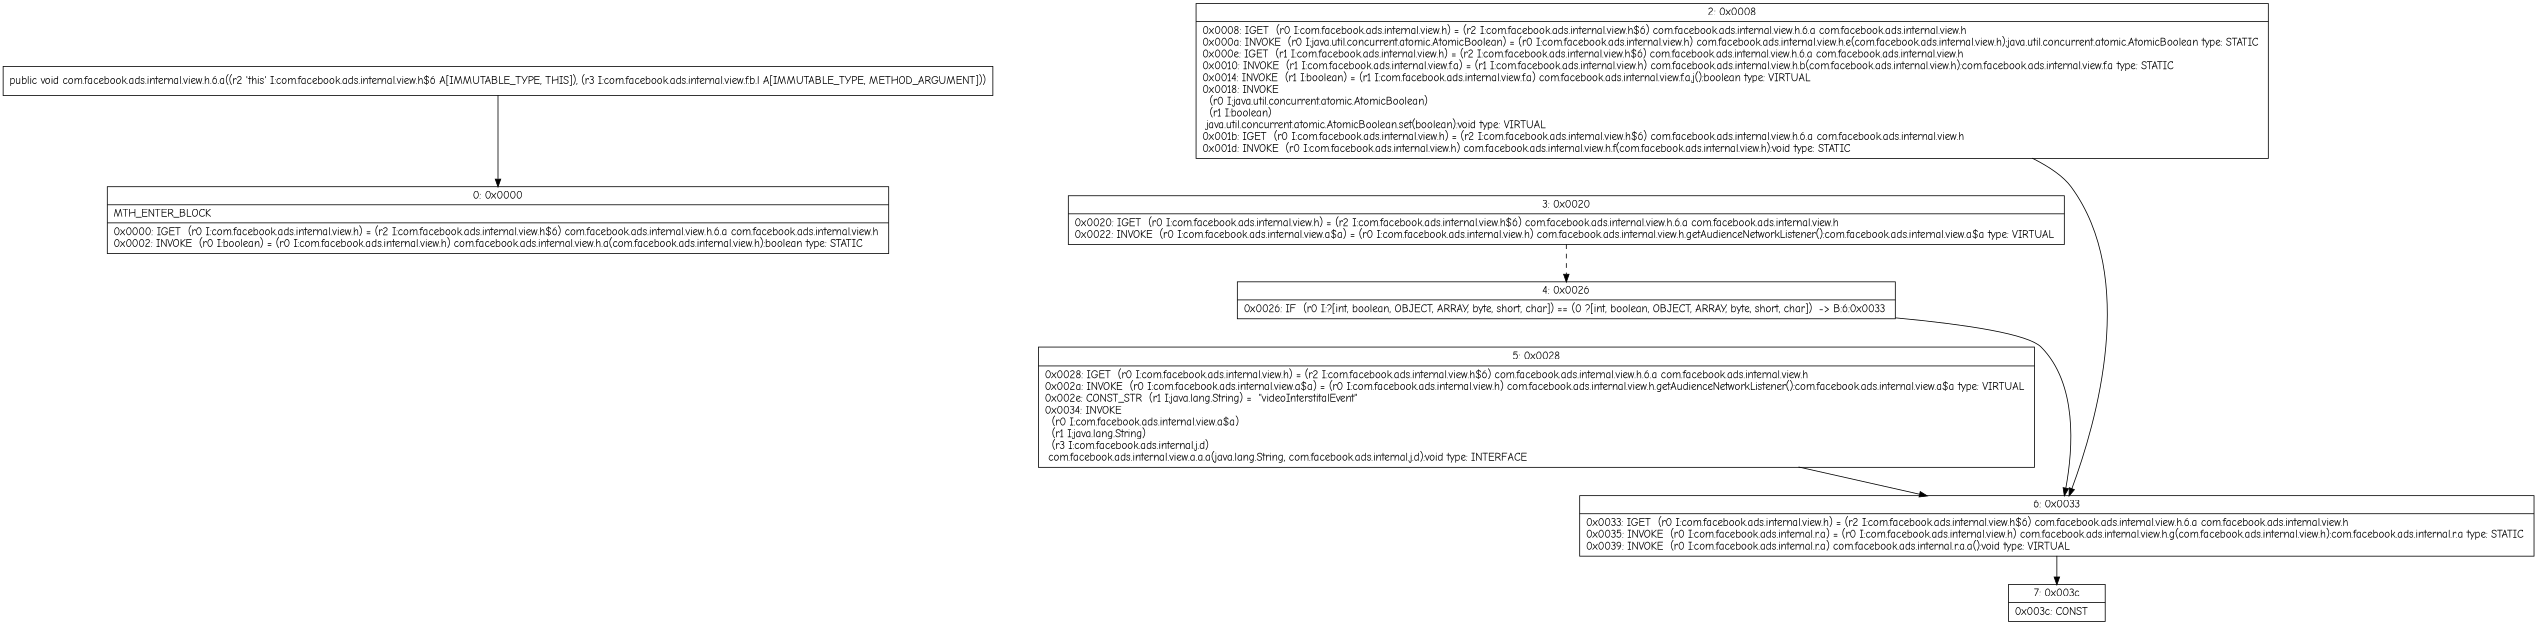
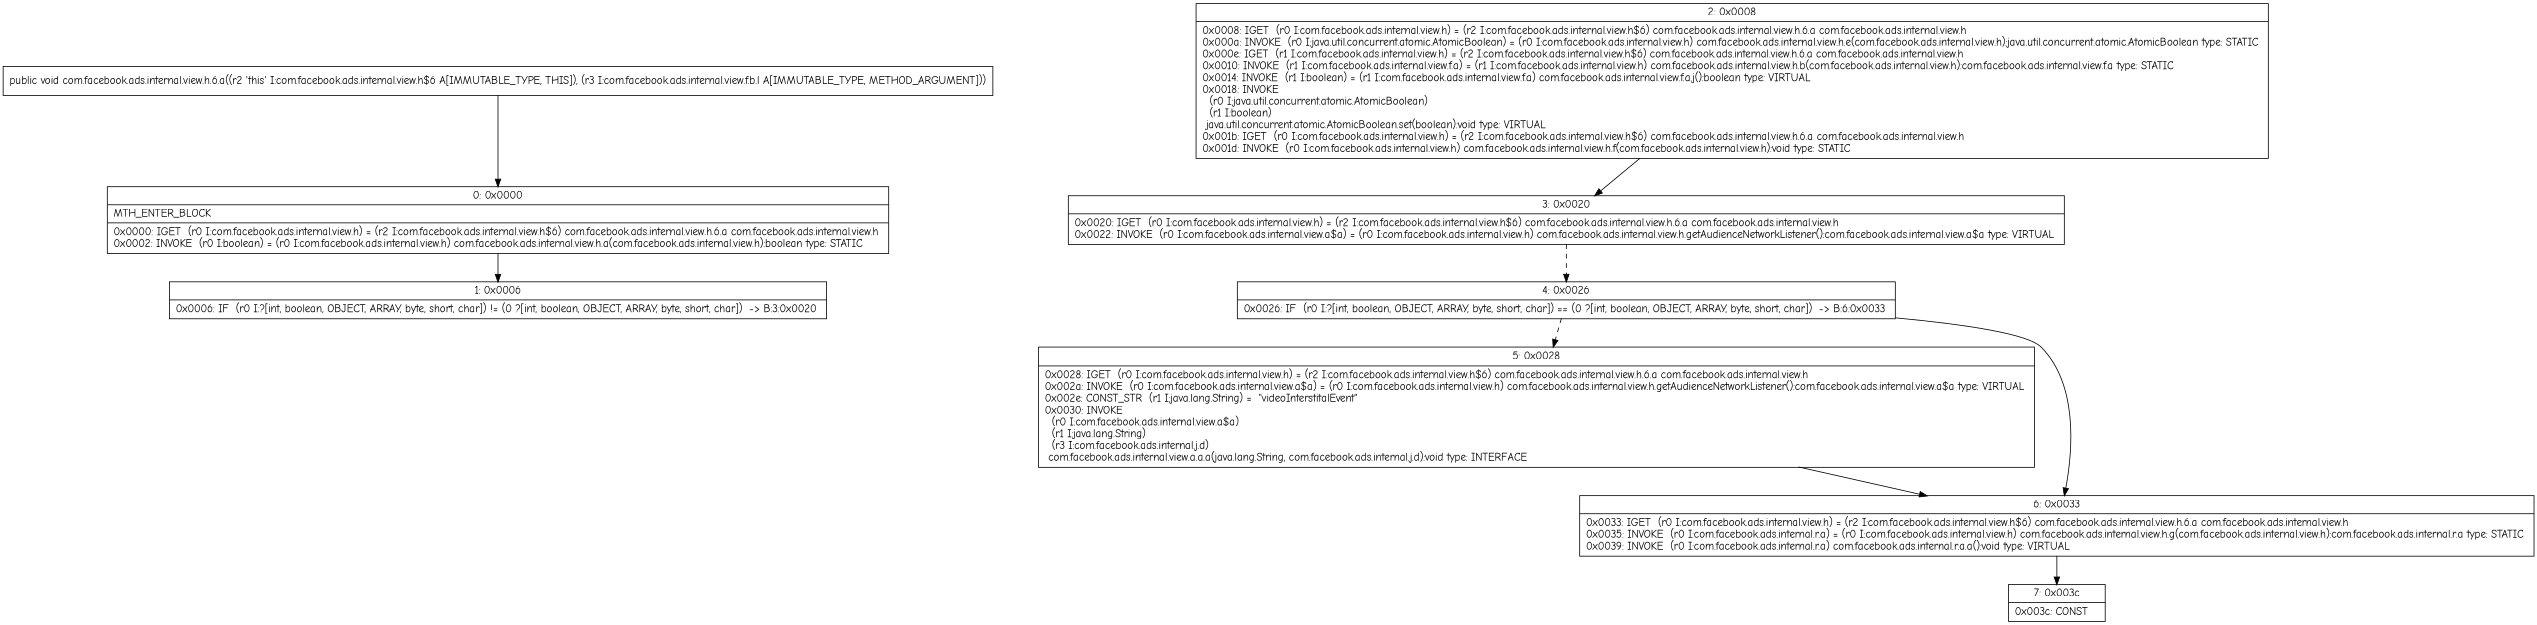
none -> (498, 300)
(2107, 312) -> (1620, 174)
none -> (1558, 329)
(1087, 410) -> (1088, 410)
